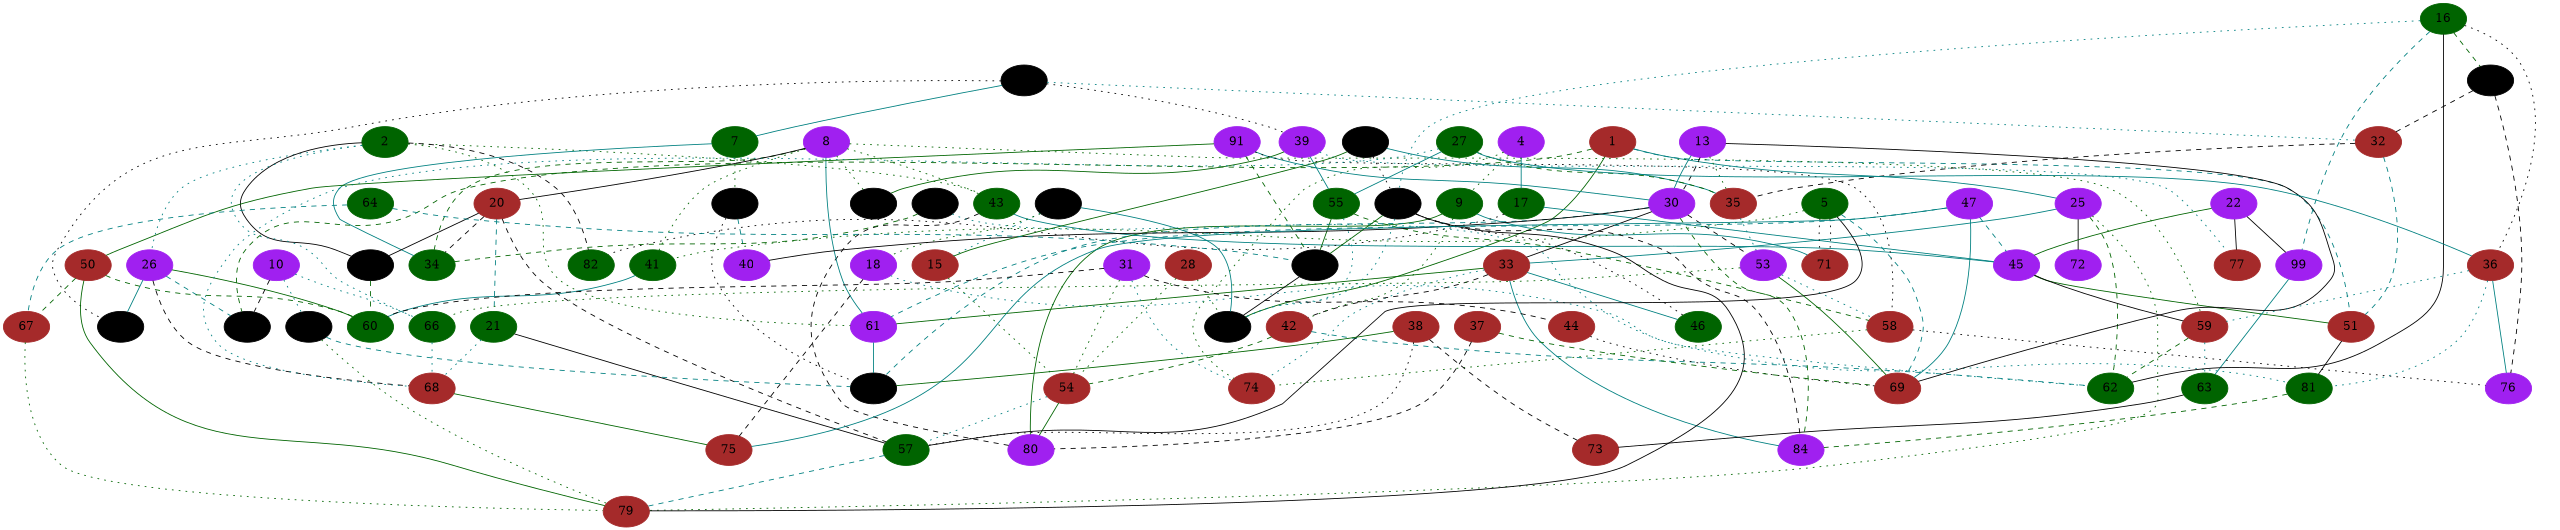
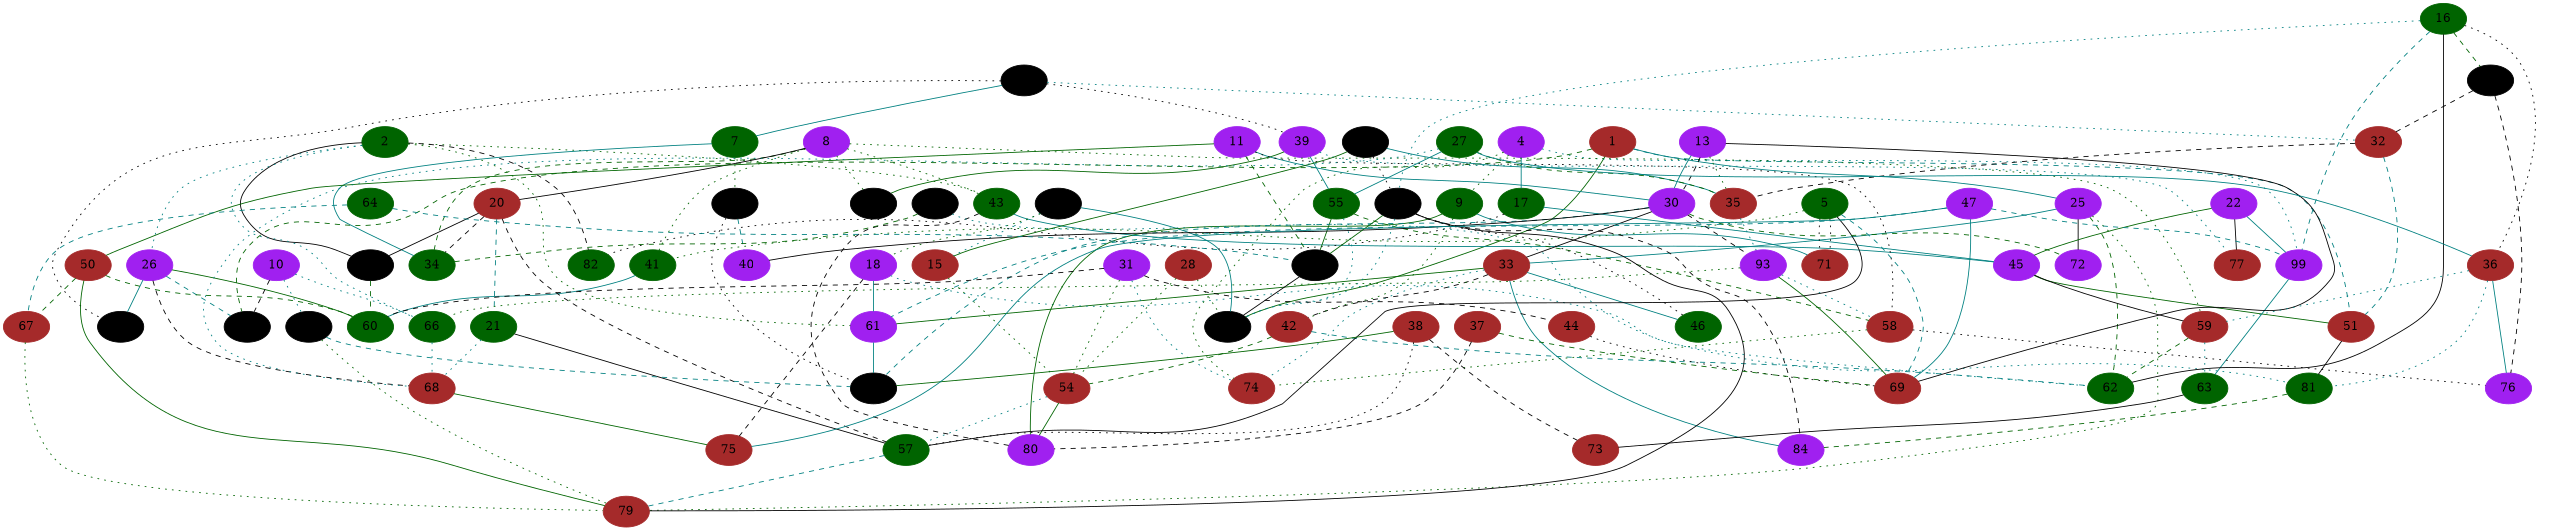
(1237, 142) -> (1237, 142)
none -> (1940, 161)
(830, 227) -> (874, 296)
(1993, 234) -> (2144, 229)
(2266, 234) -> (2266, 234)
(1763, 265) -> (1763, 265)
(1787, 308) -> (1931, 233)
